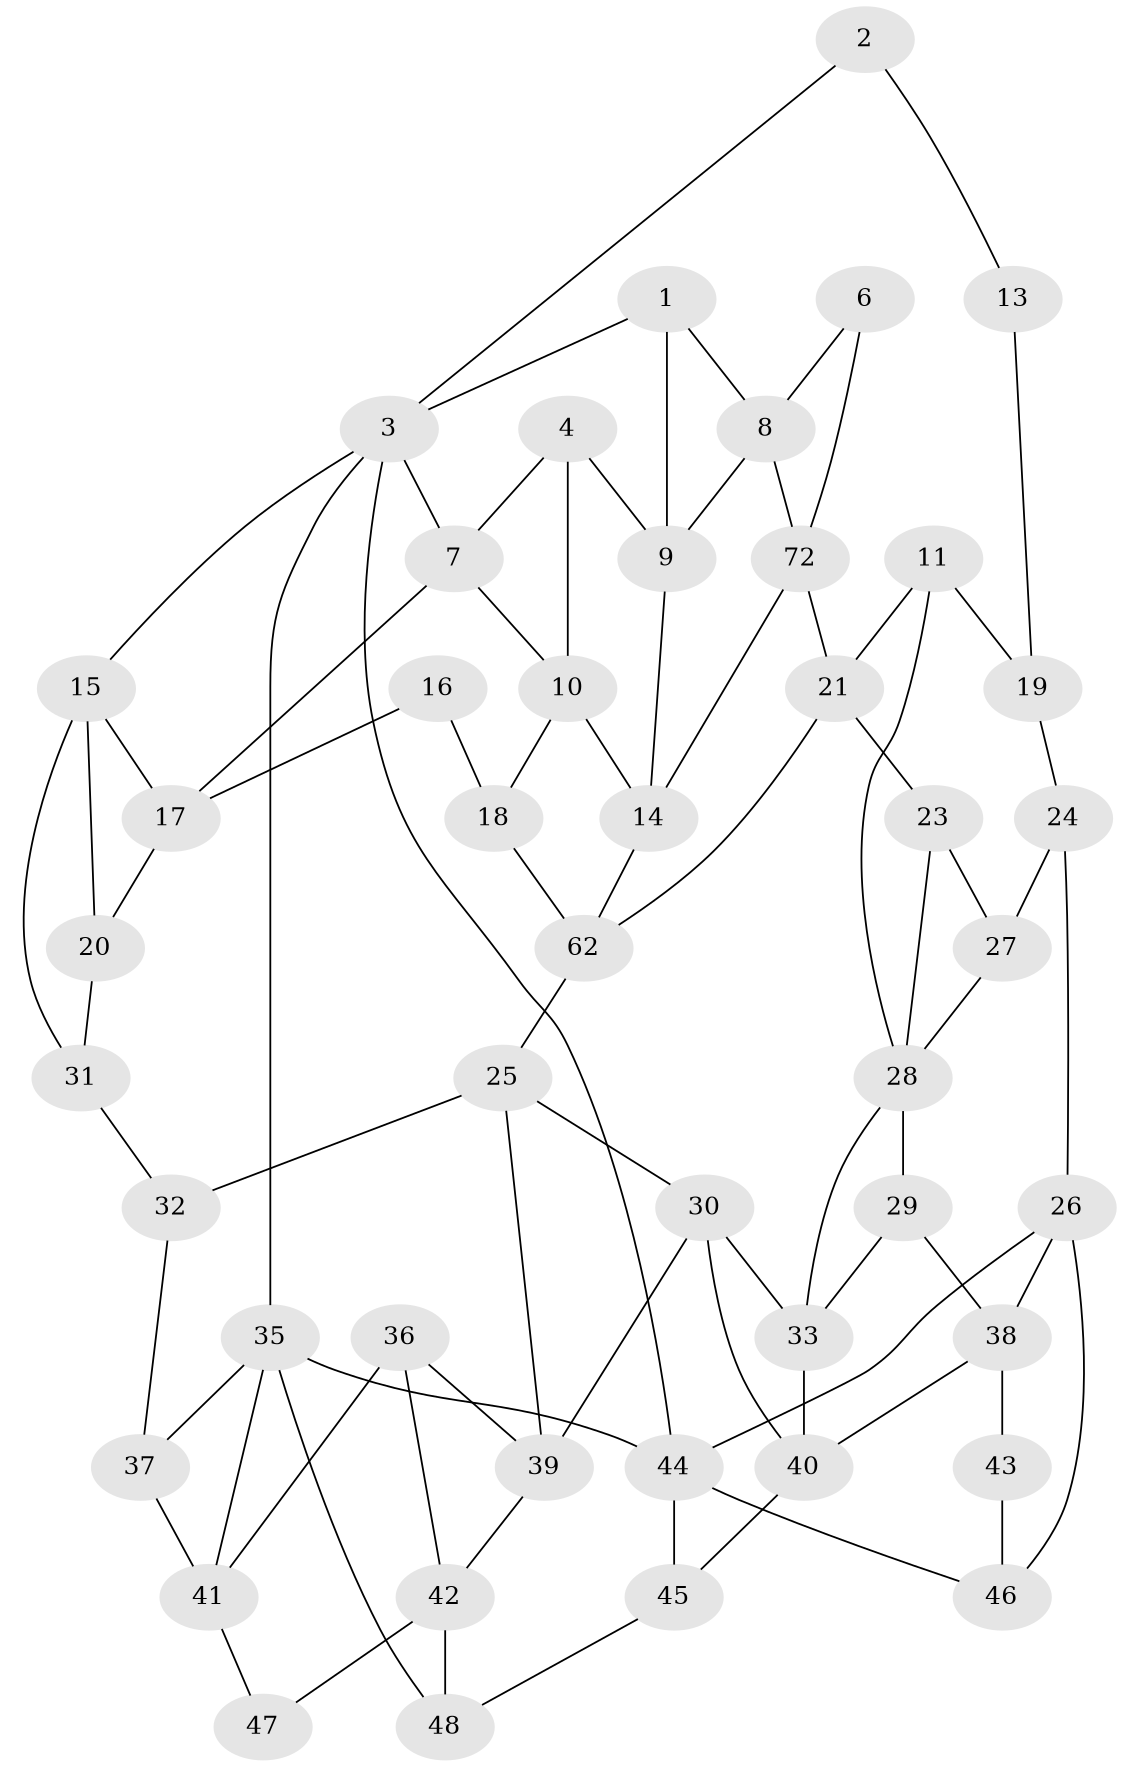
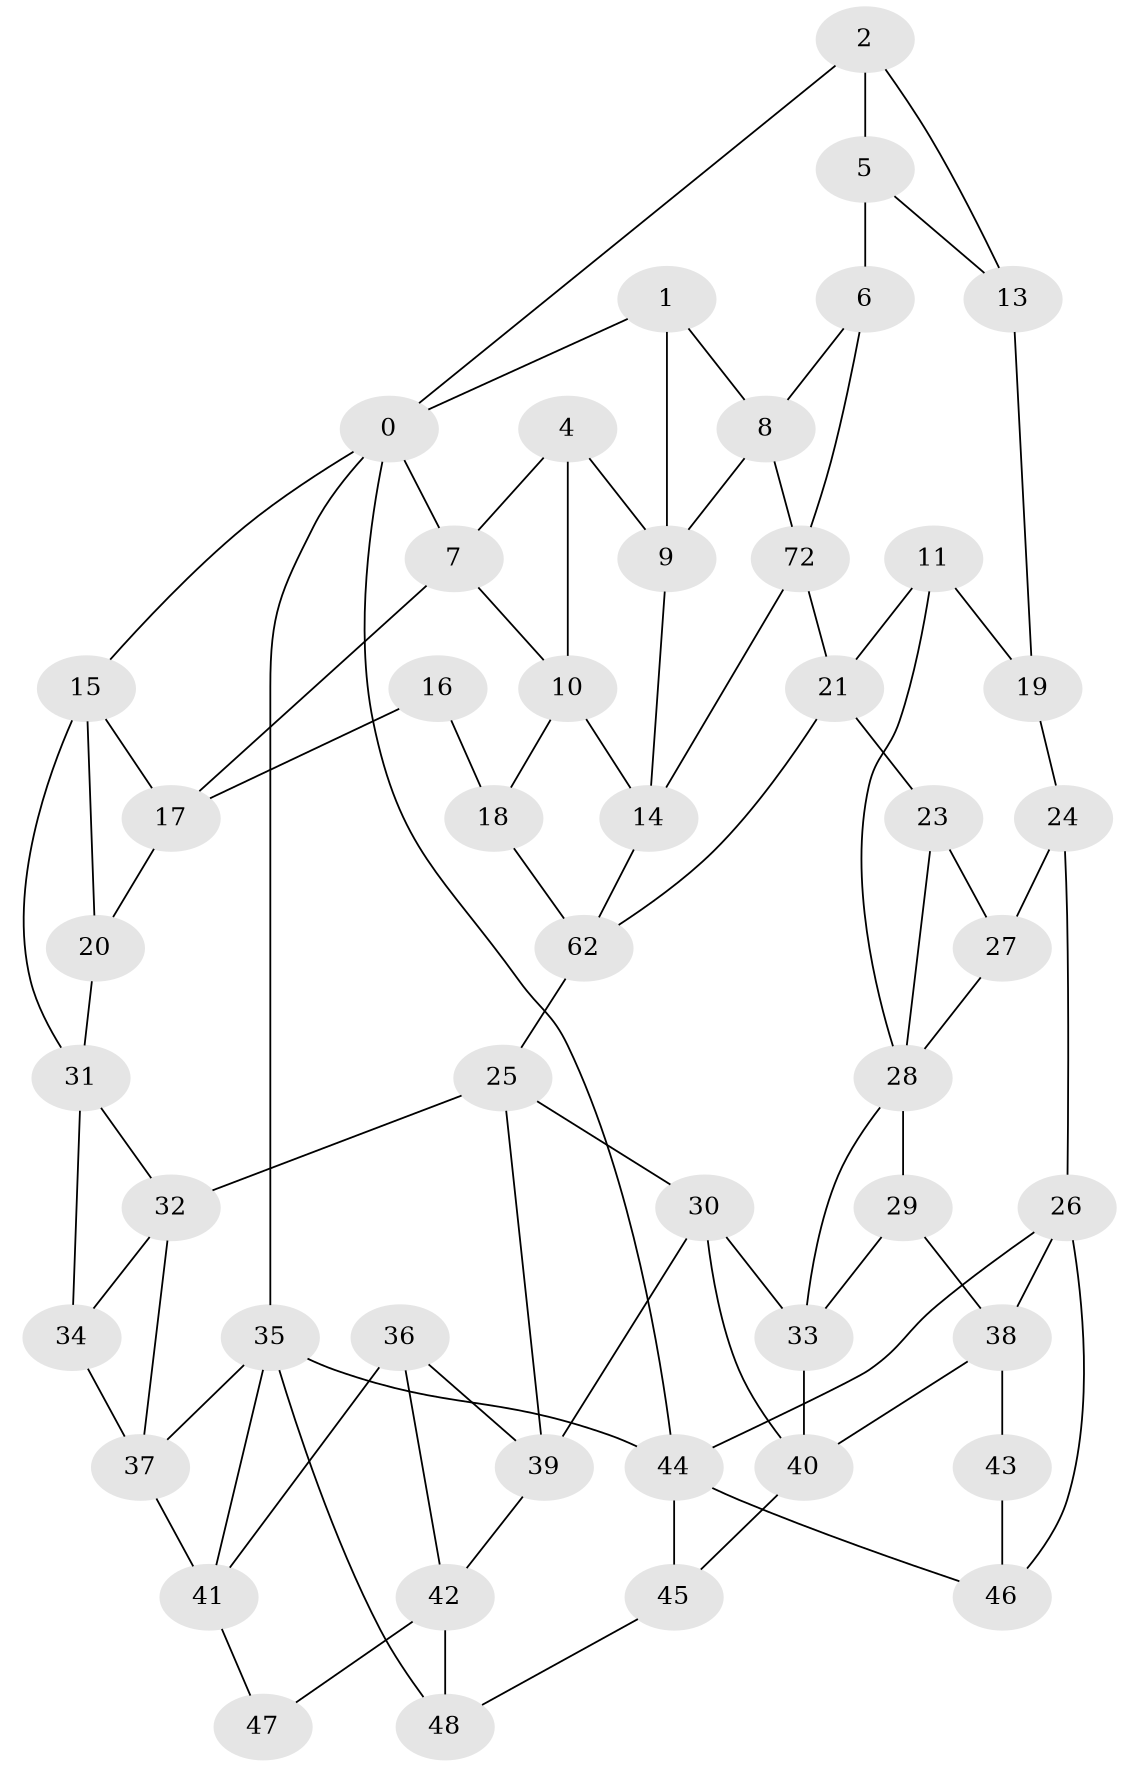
none -> (865, 169)
(389, 429) -> (389, 429)
none -> (72, 1338)
